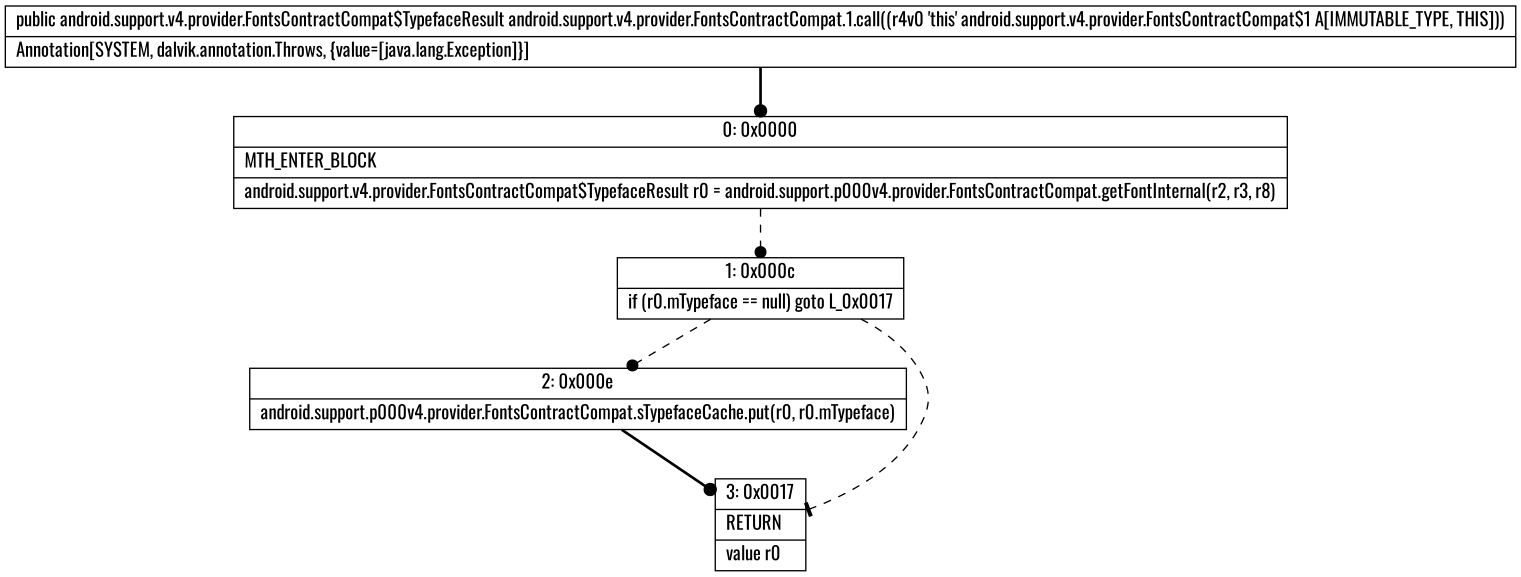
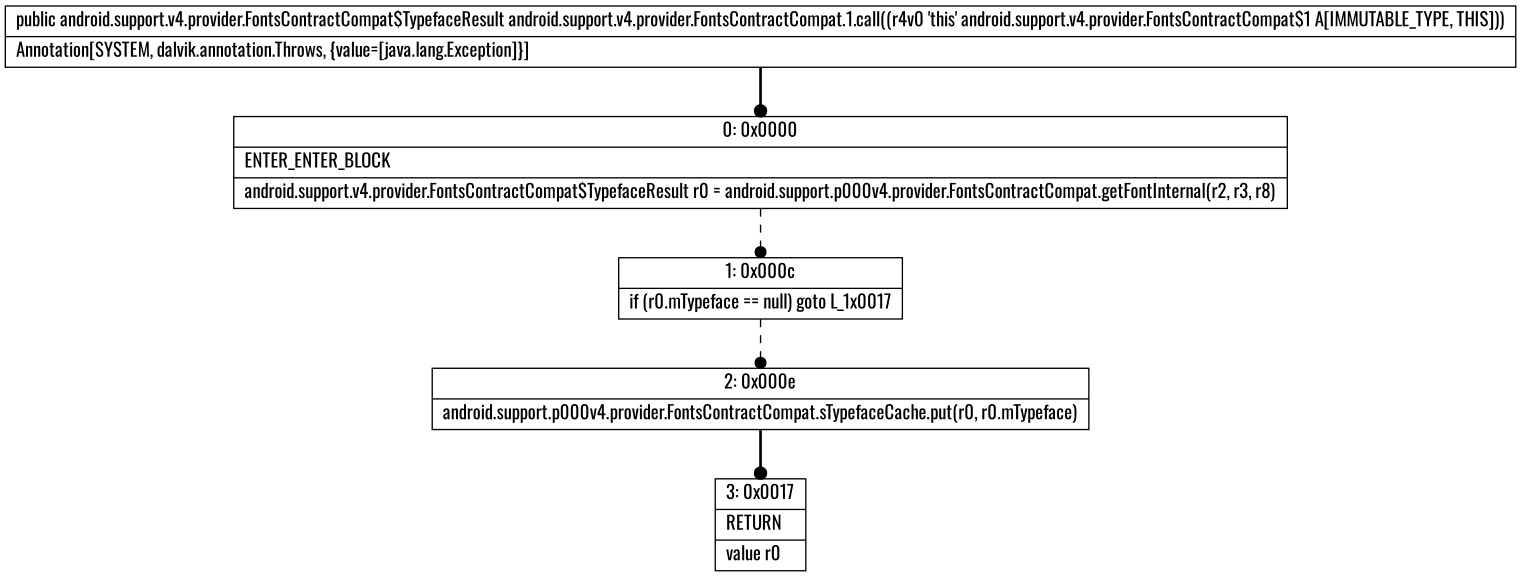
(311, 162) -> (318, 162)
(761, 303) -> (761, 303)
(920, 426) -> none
